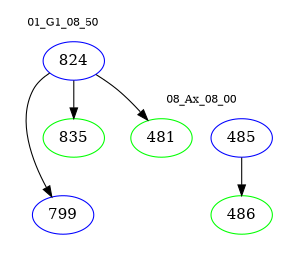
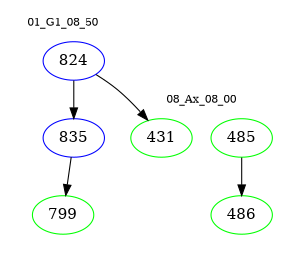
(26, 128) -> (69, 171)
(74, 138) -> (74, 138)
(161, 138) -> (161, 138)
(242, 138) -> (242, 138)
(63, 215) -> (63, 215)
